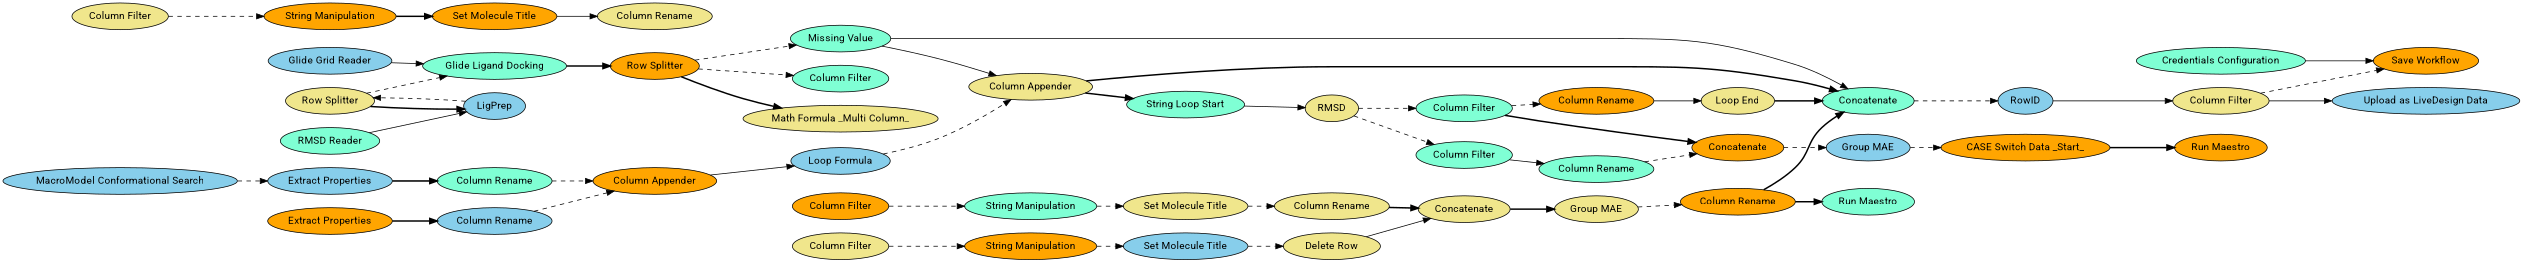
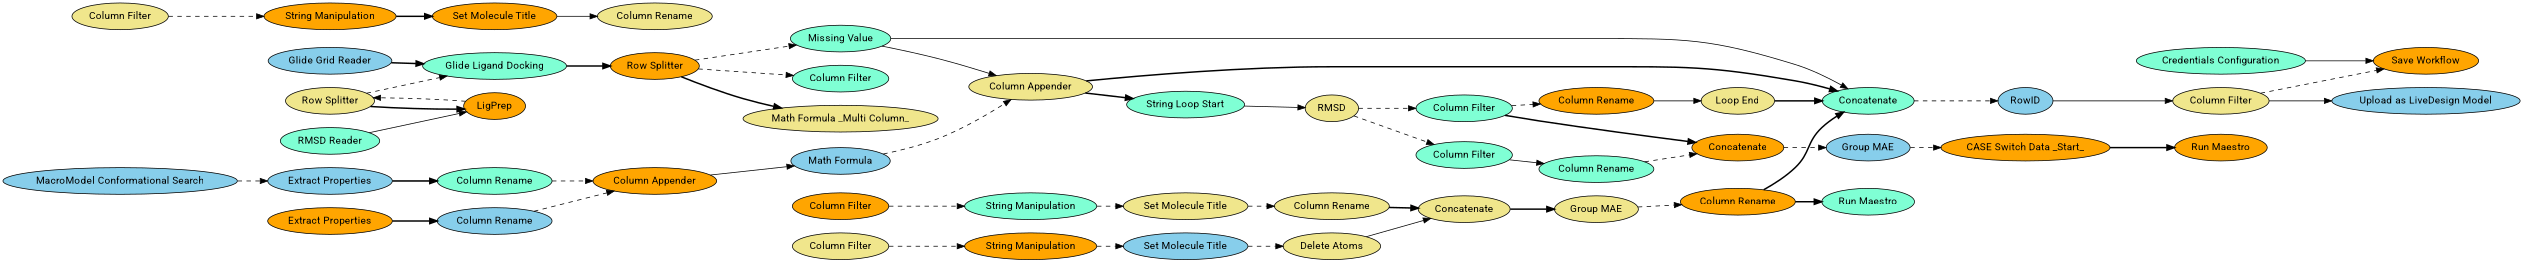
(404, 63) -> (404, 63)
(2426, 101) -> (2426, 101)
(495, 106) -> (495, 106)
(841, 161) -> (841, 161)
(1332, 246) -> (1332, 246)
